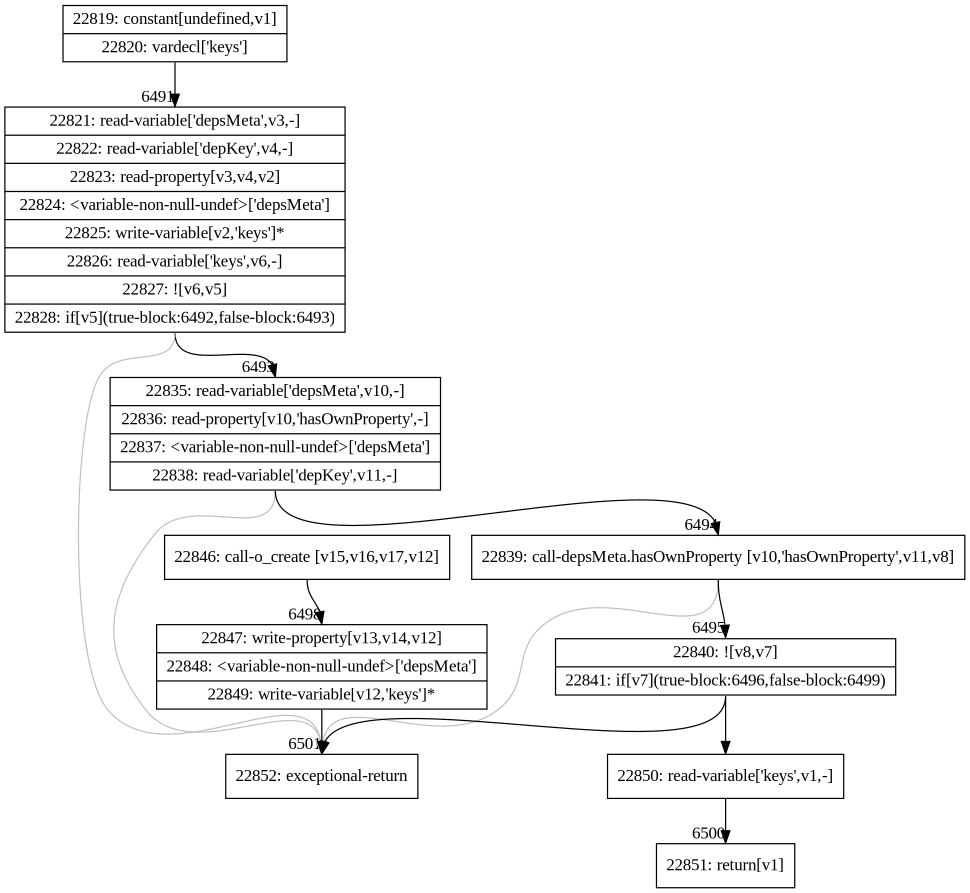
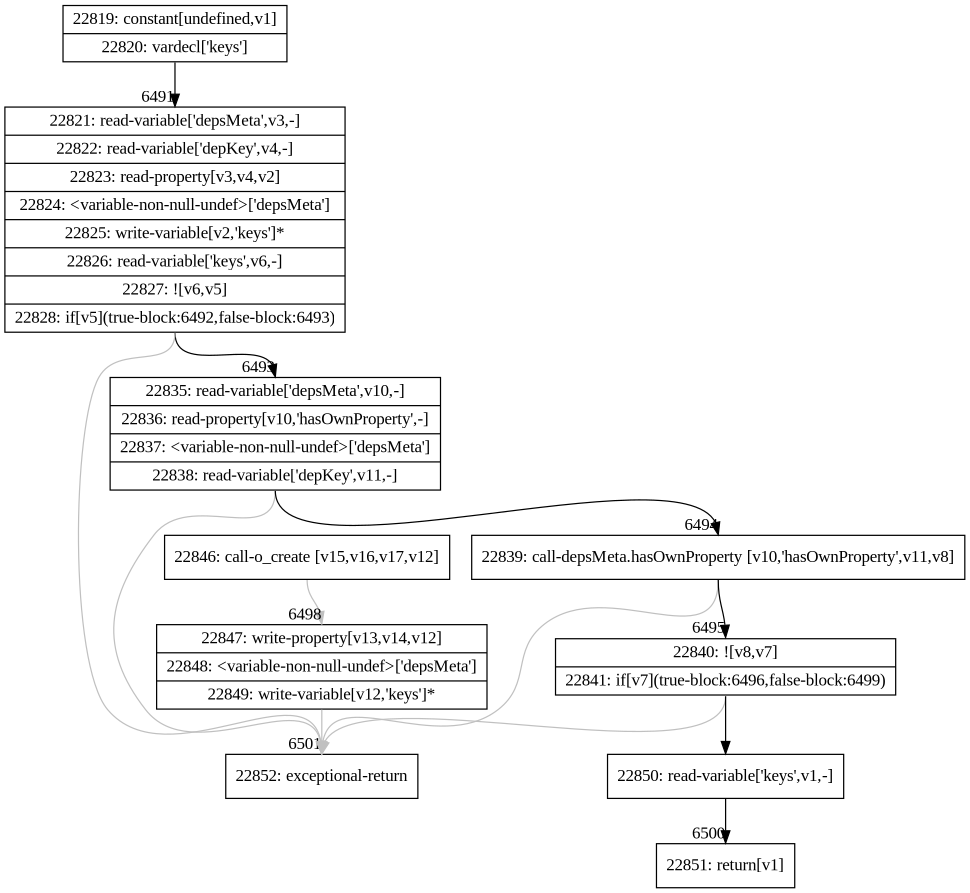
(311, 597) -> (311, 597)
(322, 726) -> (322, 726)
(530, 726) -> (530, 726)
